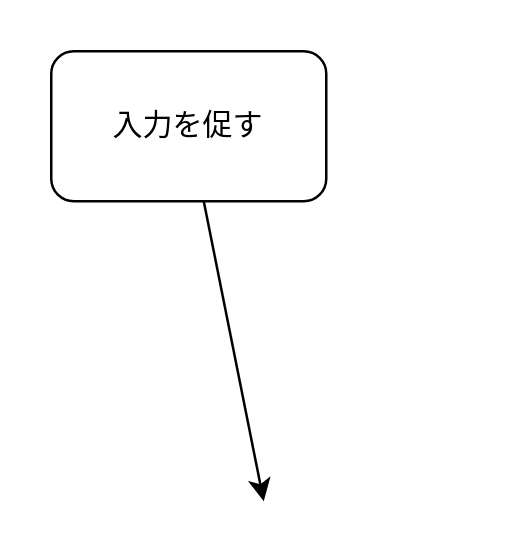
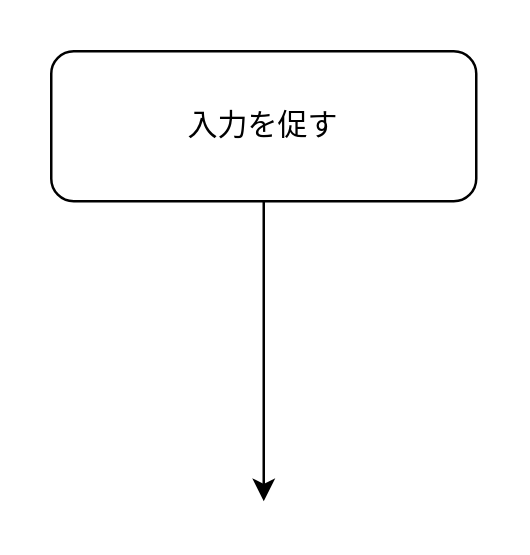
(189, 126) -> (264, 126)
